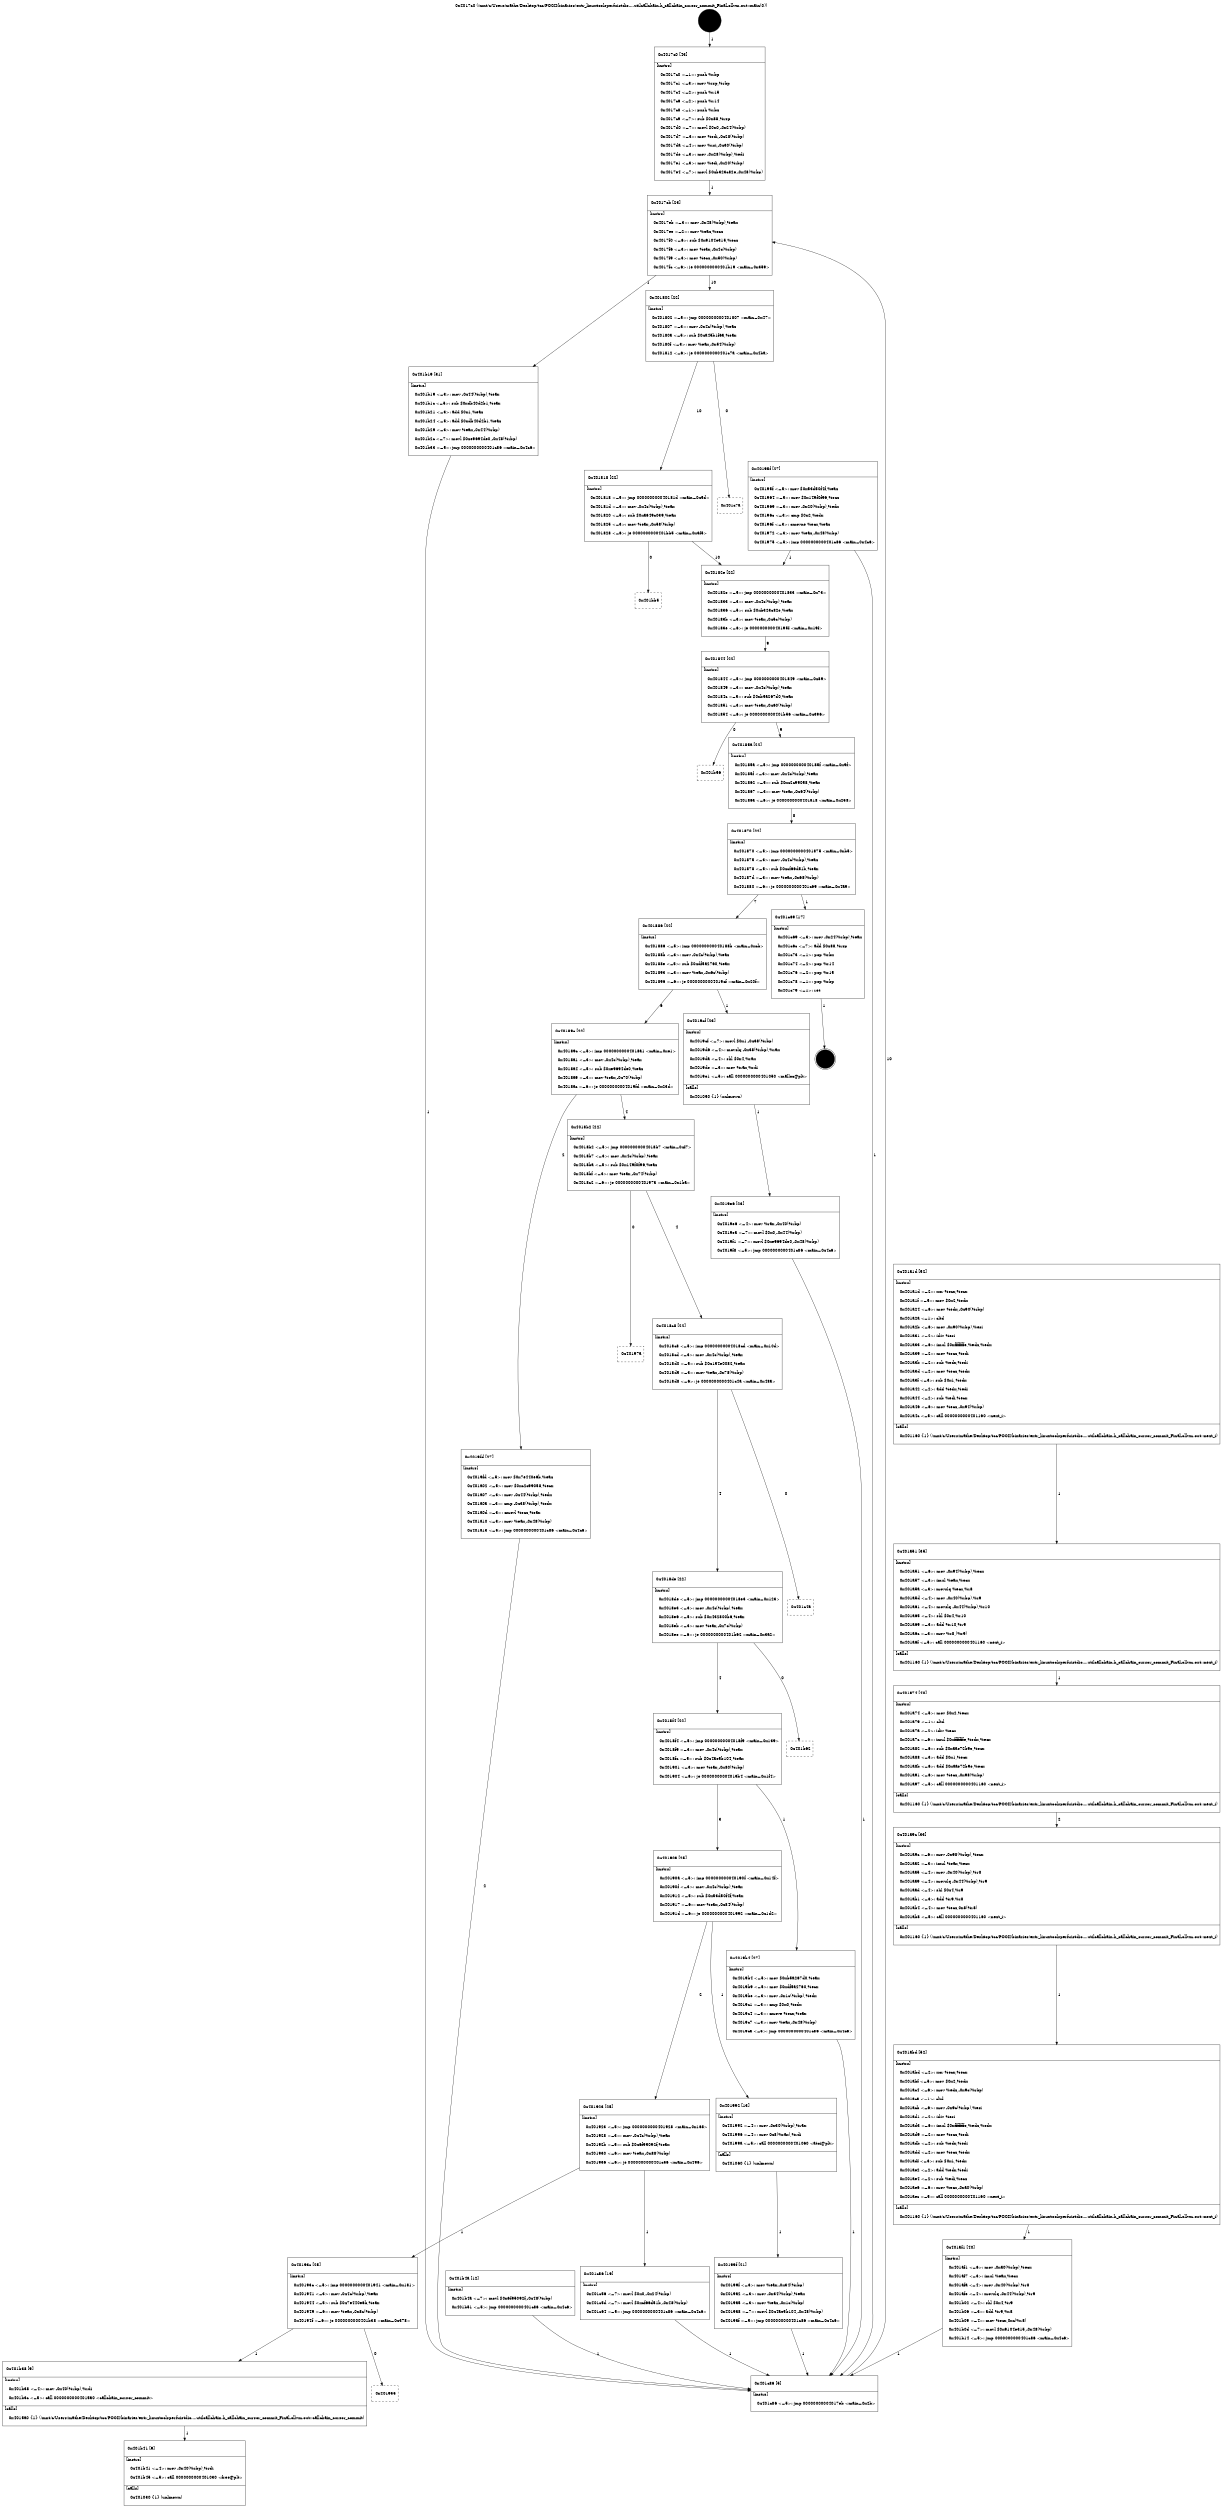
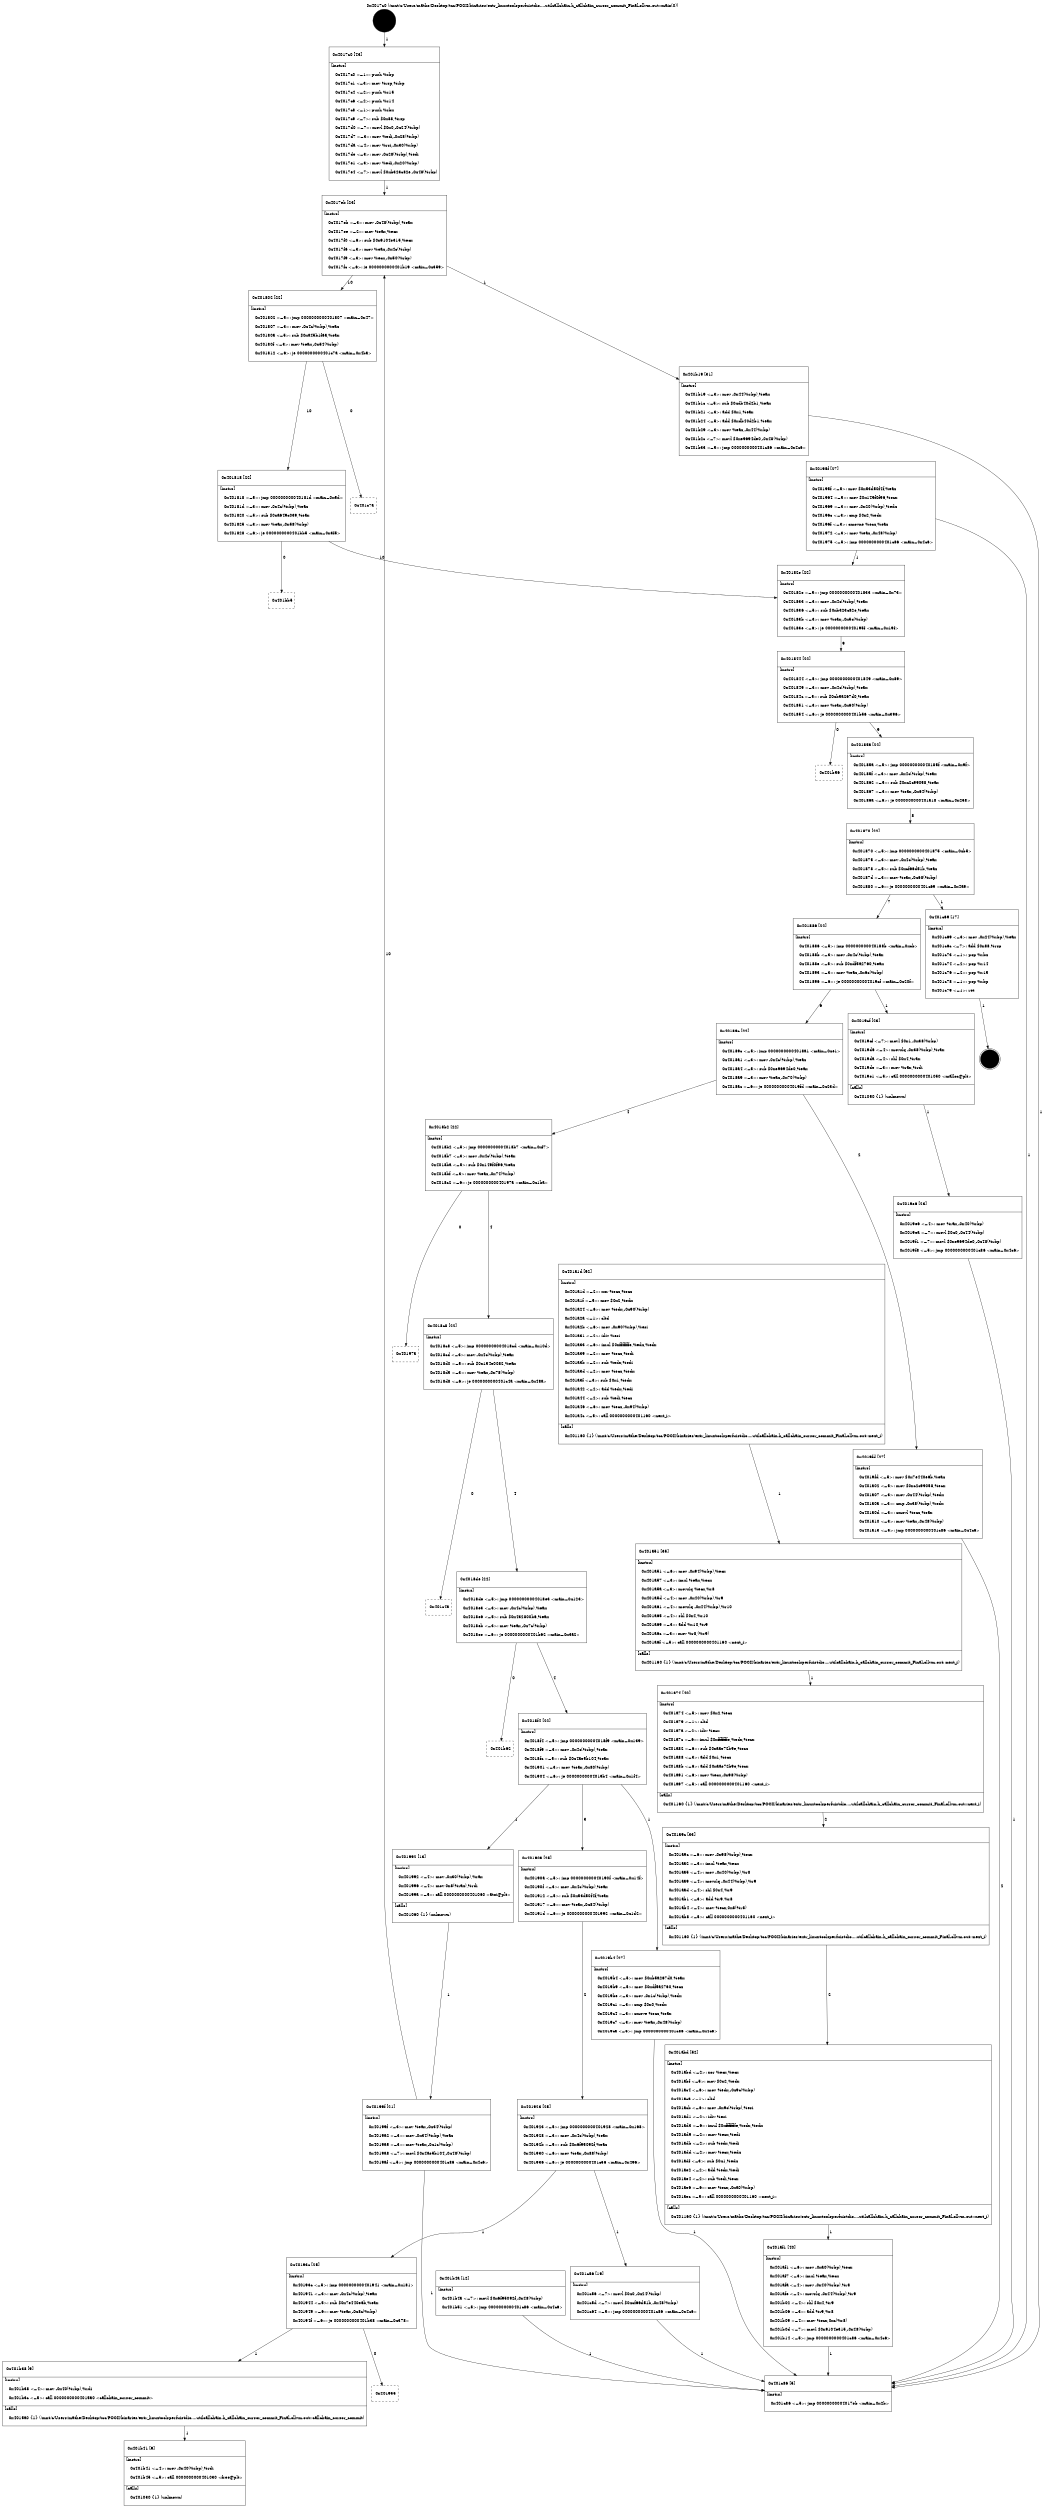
(885, 1283) -> (384, 1190)
(1059, 1995) -> (829, 1995)
(714, 2012) -> (519, 1816)
